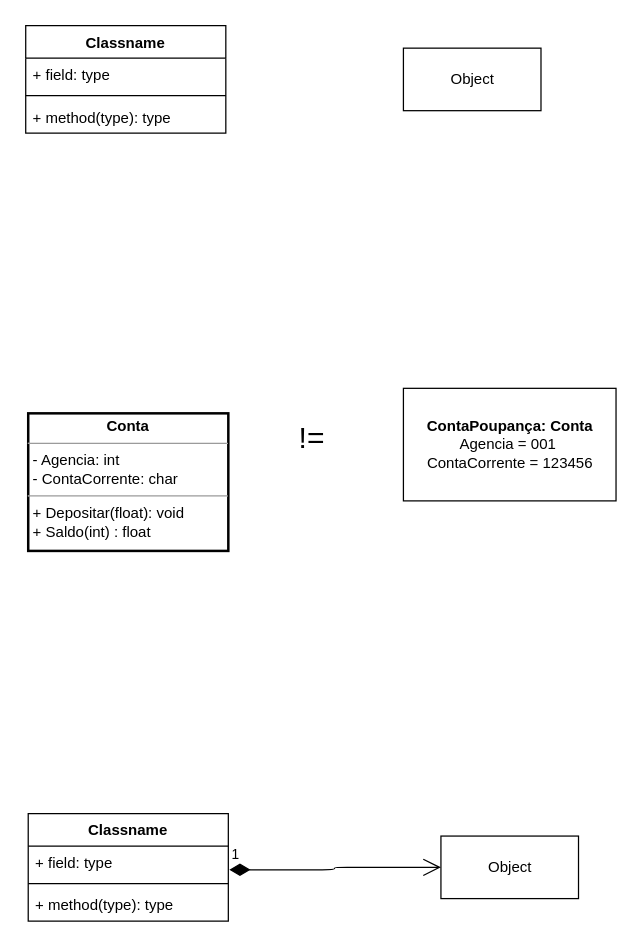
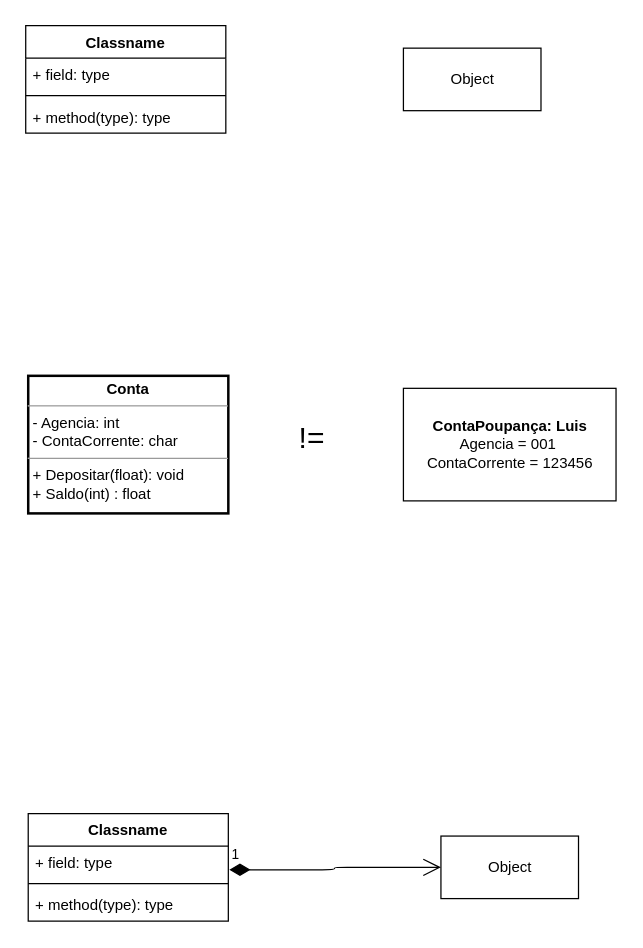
(510, 444) -> (510, 444)
(128, 482) -> (128, 444)
